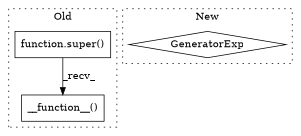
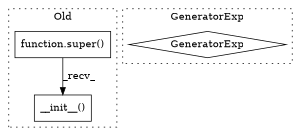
(207, 17) -> (207, 17)
(63, 108) -> (63, 108)
